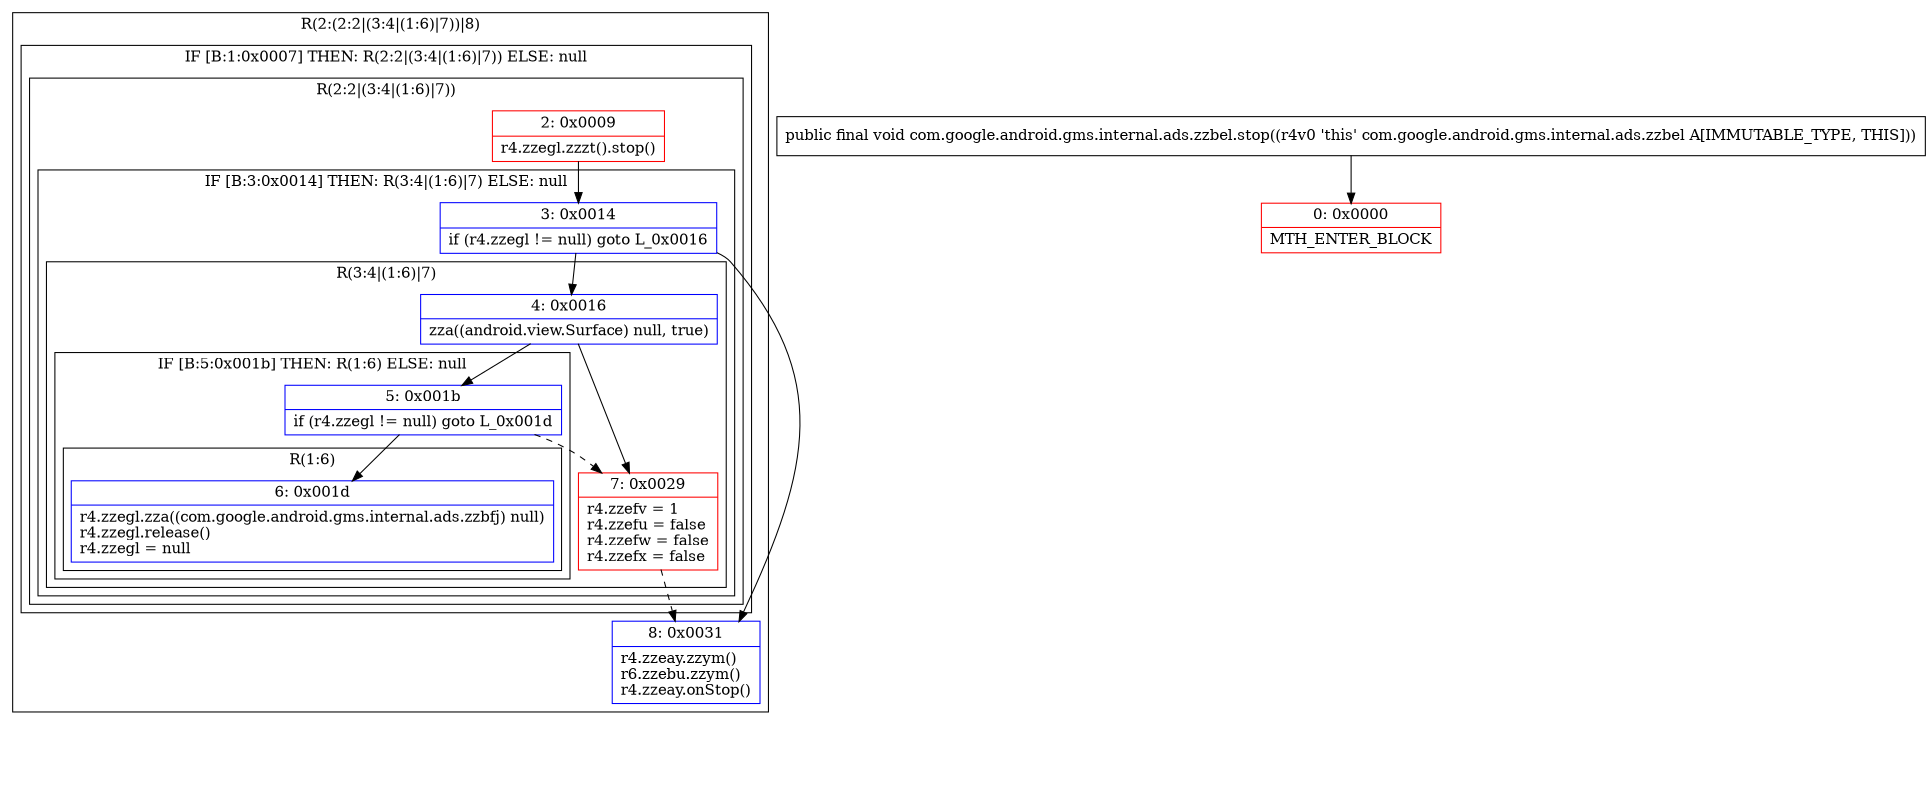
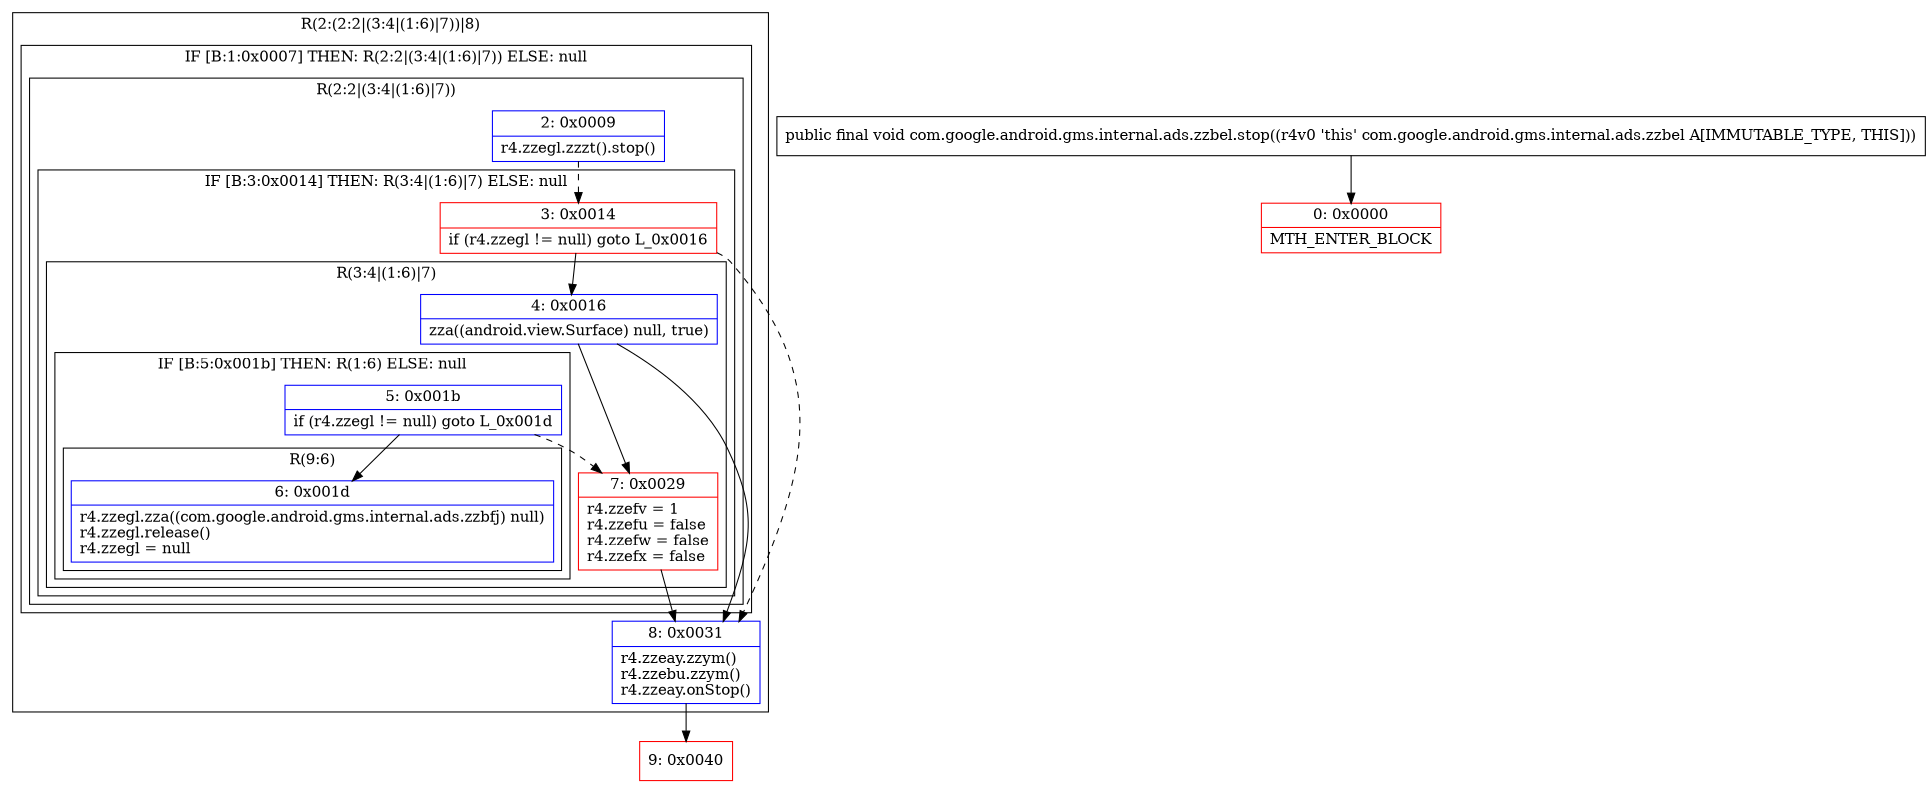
(578, 136) -> (578, 136)
(578, 177) -> (578, 177)
(578, 228) -> (578, 228)
(501, 362) -> (719, 434)
(800, 424) -> (800, 424)
(312, 460) -> (312, 460)
(664, 581) -> (664, 581)
(681, 674) -> (681, 674)
none -> (686, 761)
